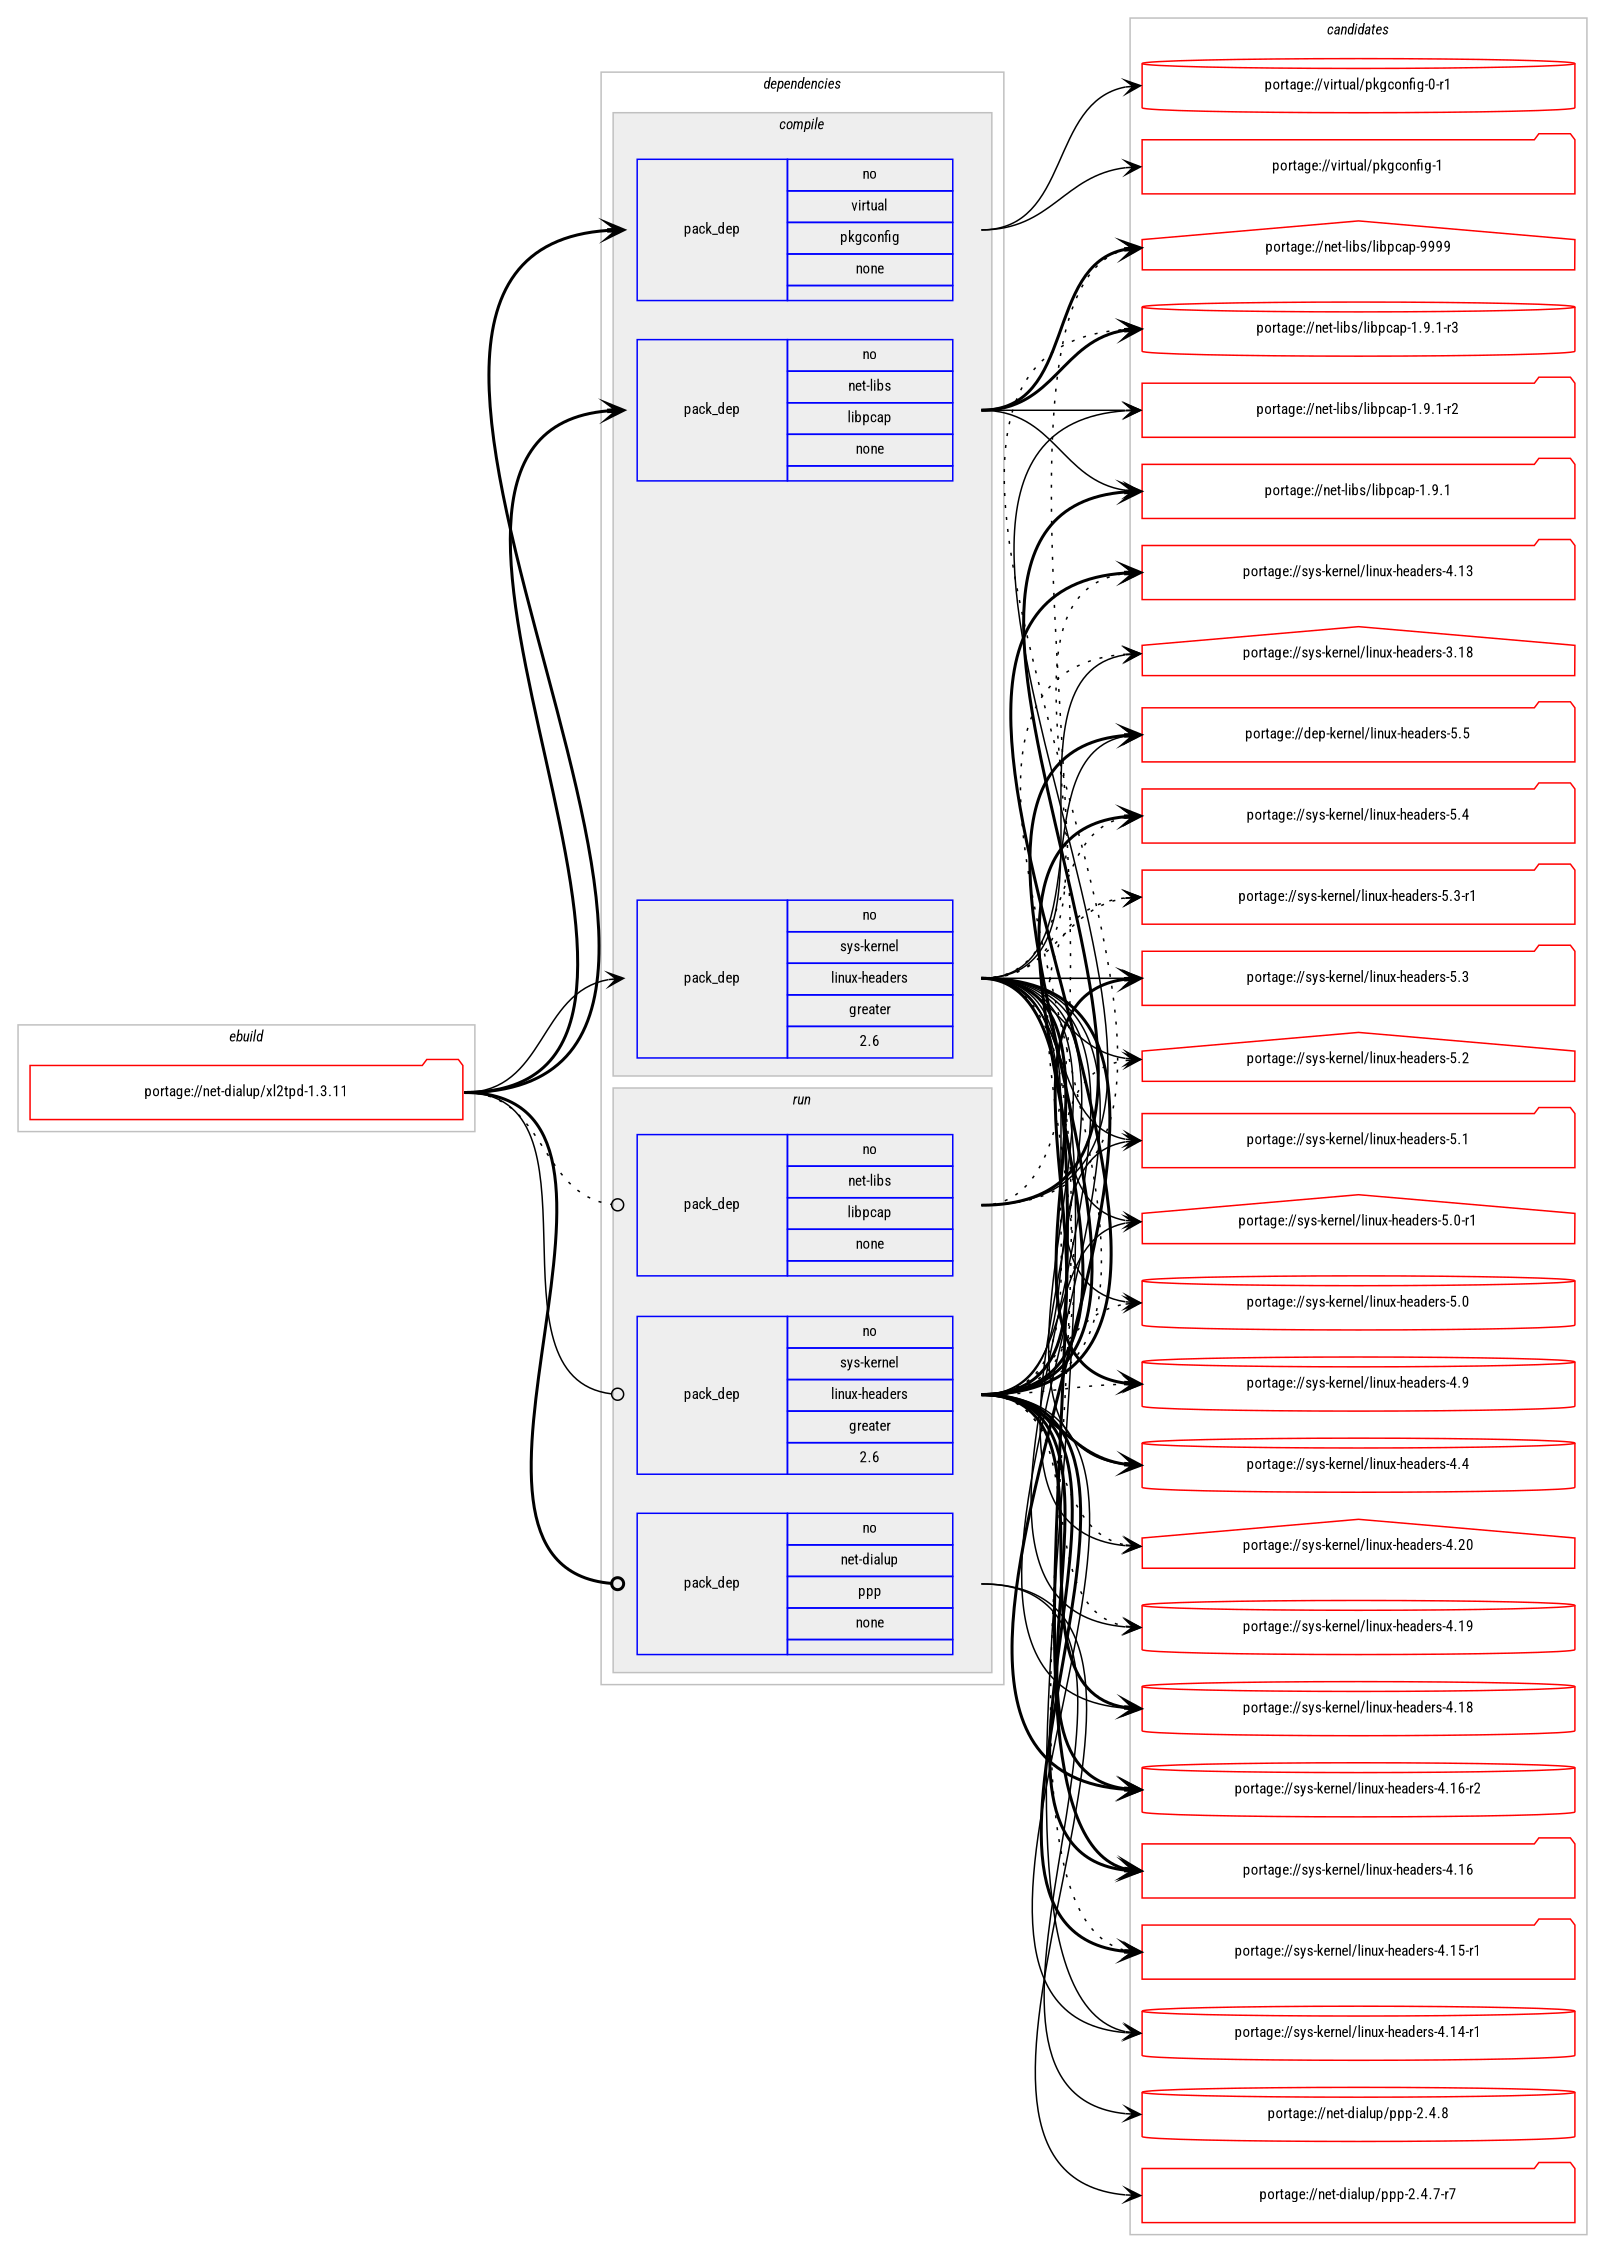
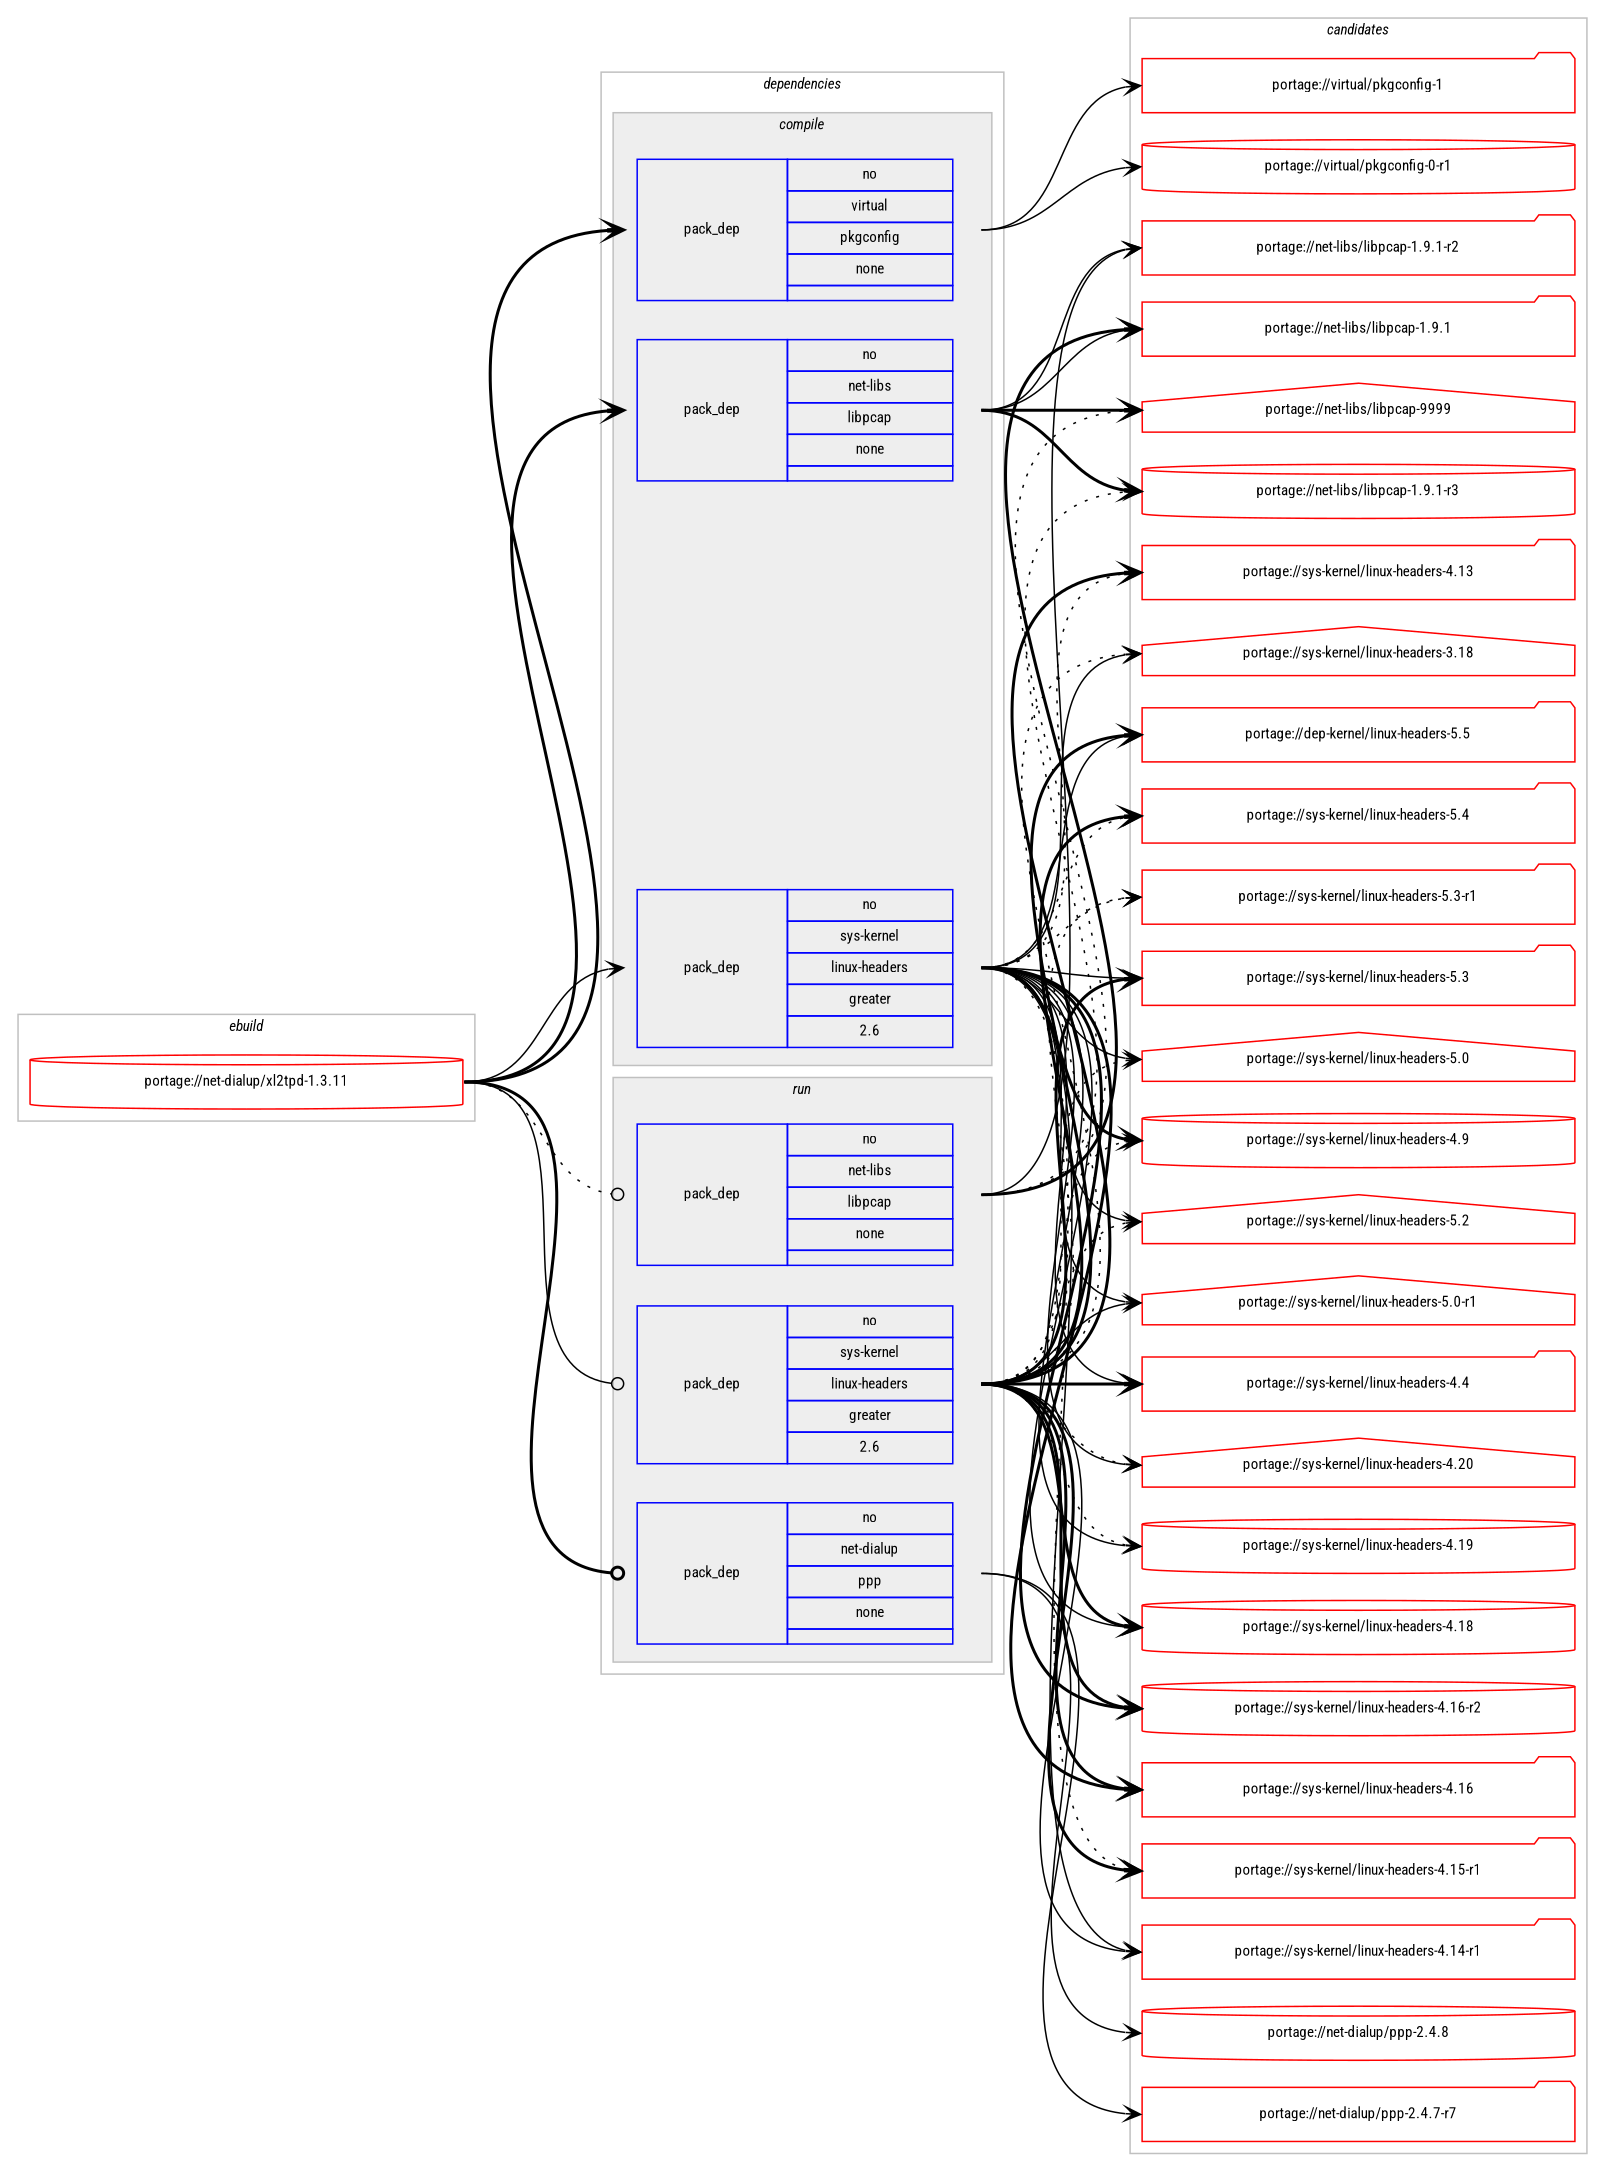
(246, 1093) -> (246, 1082)
(1359, 1141) -> none
(1359, 1303) -> (1359, 1059)
(1359, 1465) -> (1359, 1384)
(1359, 2033) -> (1359, 1952)
